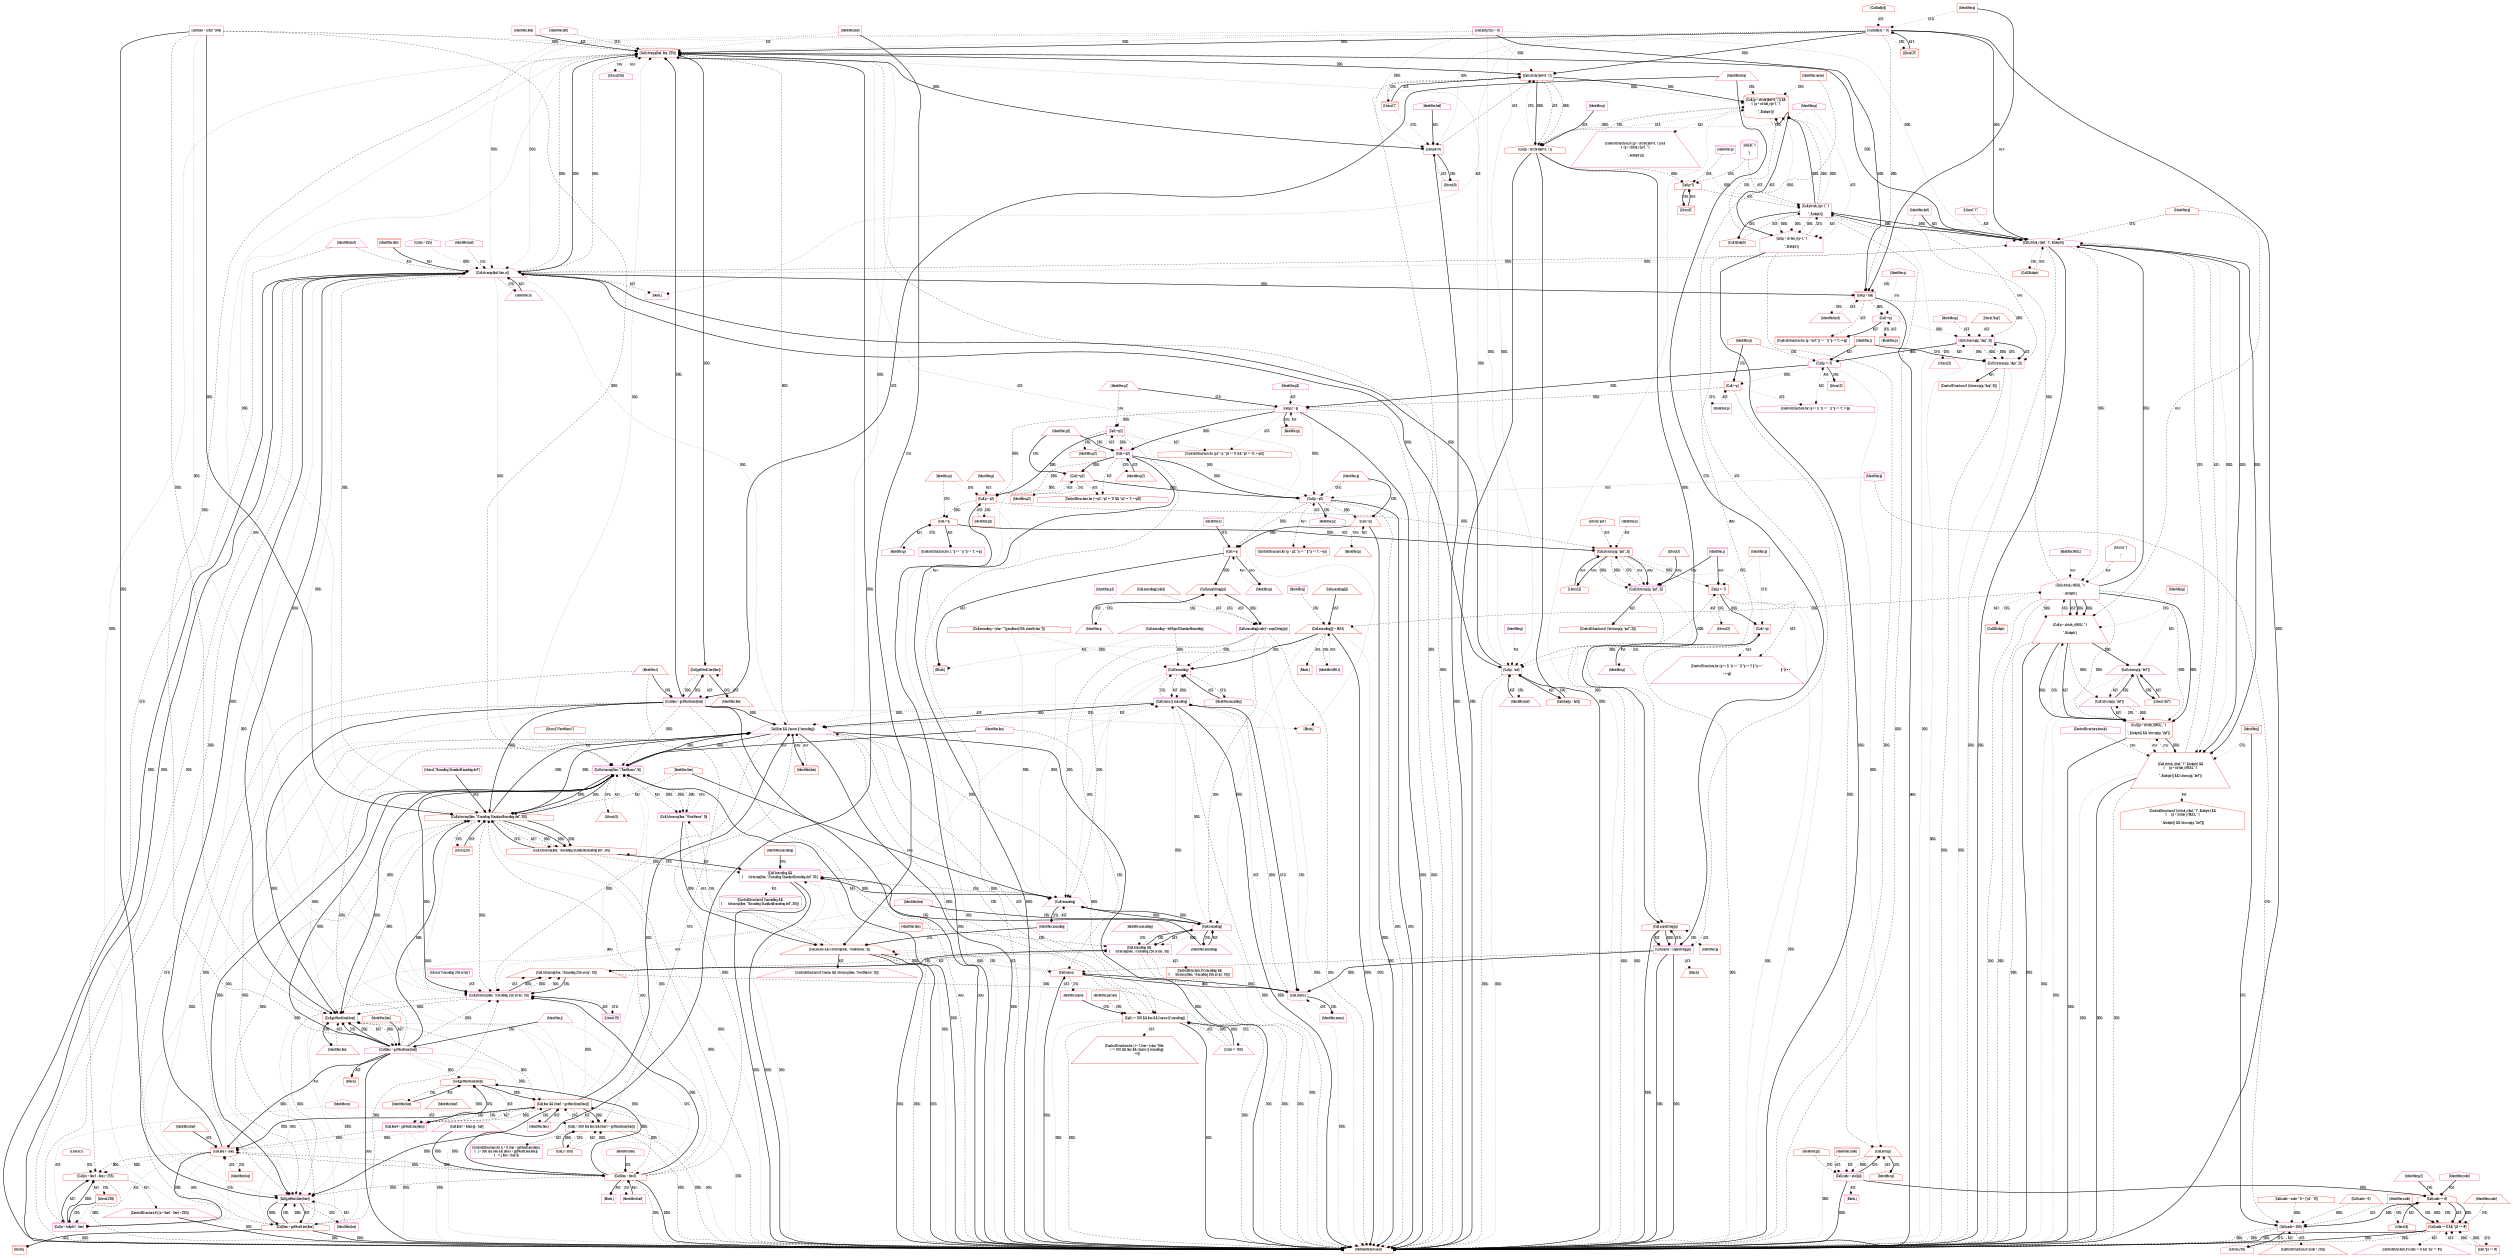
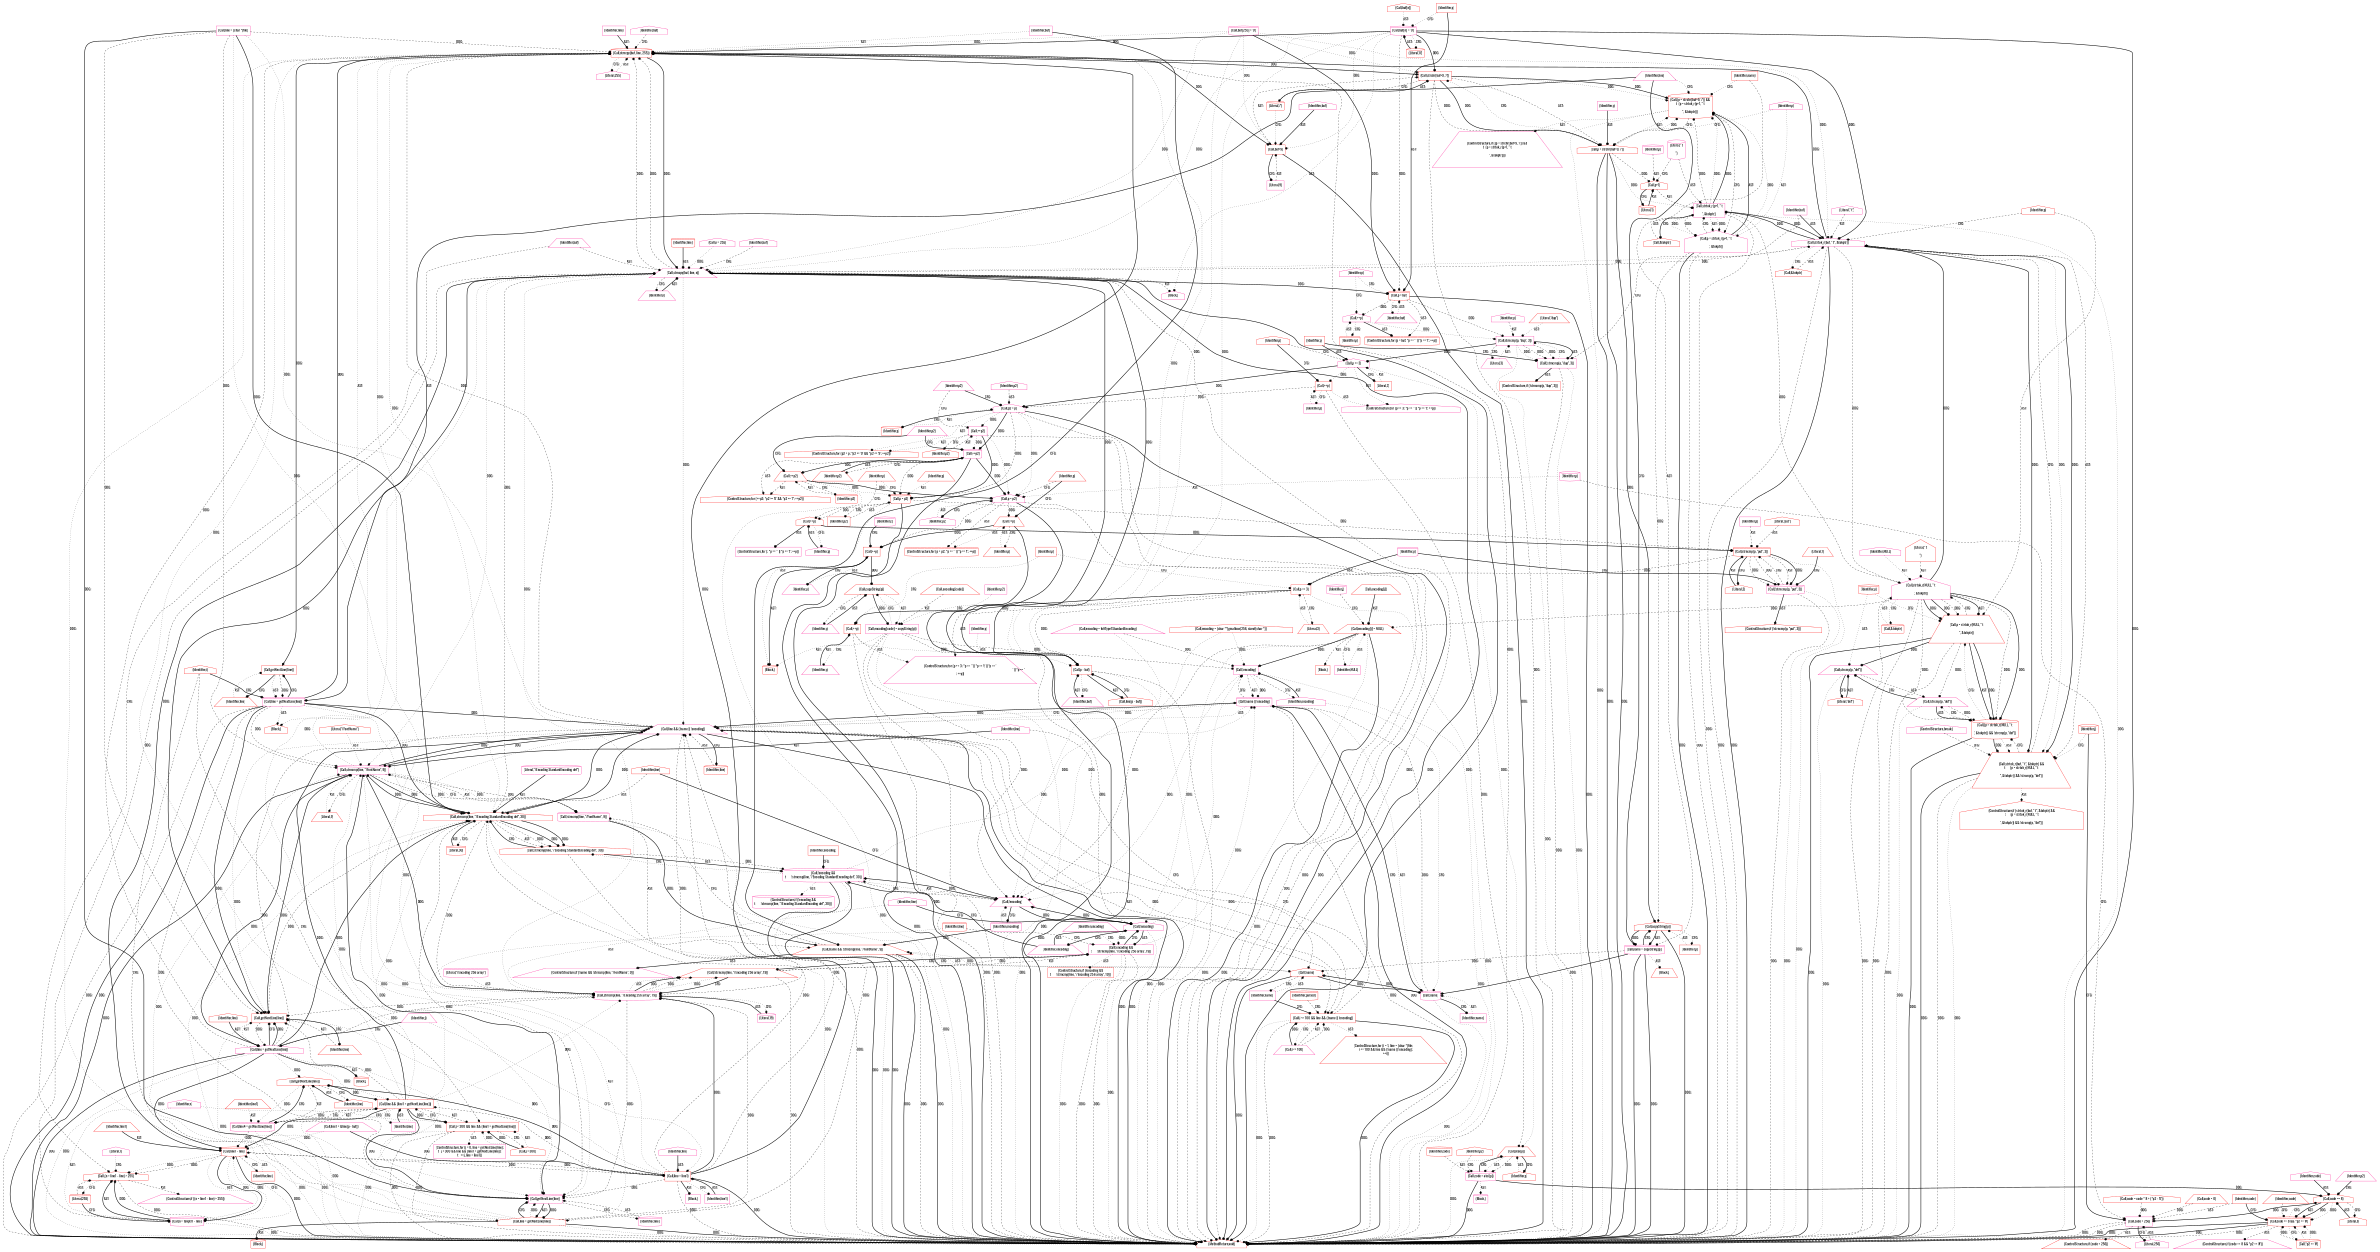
(650, 670) -> (200, 670)
(1105, 996) -> (1304, 996)
(625, 1176) -> (678, 1176)
(2144, 1189) -> (1887, 1189)
(759, 1247) -> (693, 1241)
